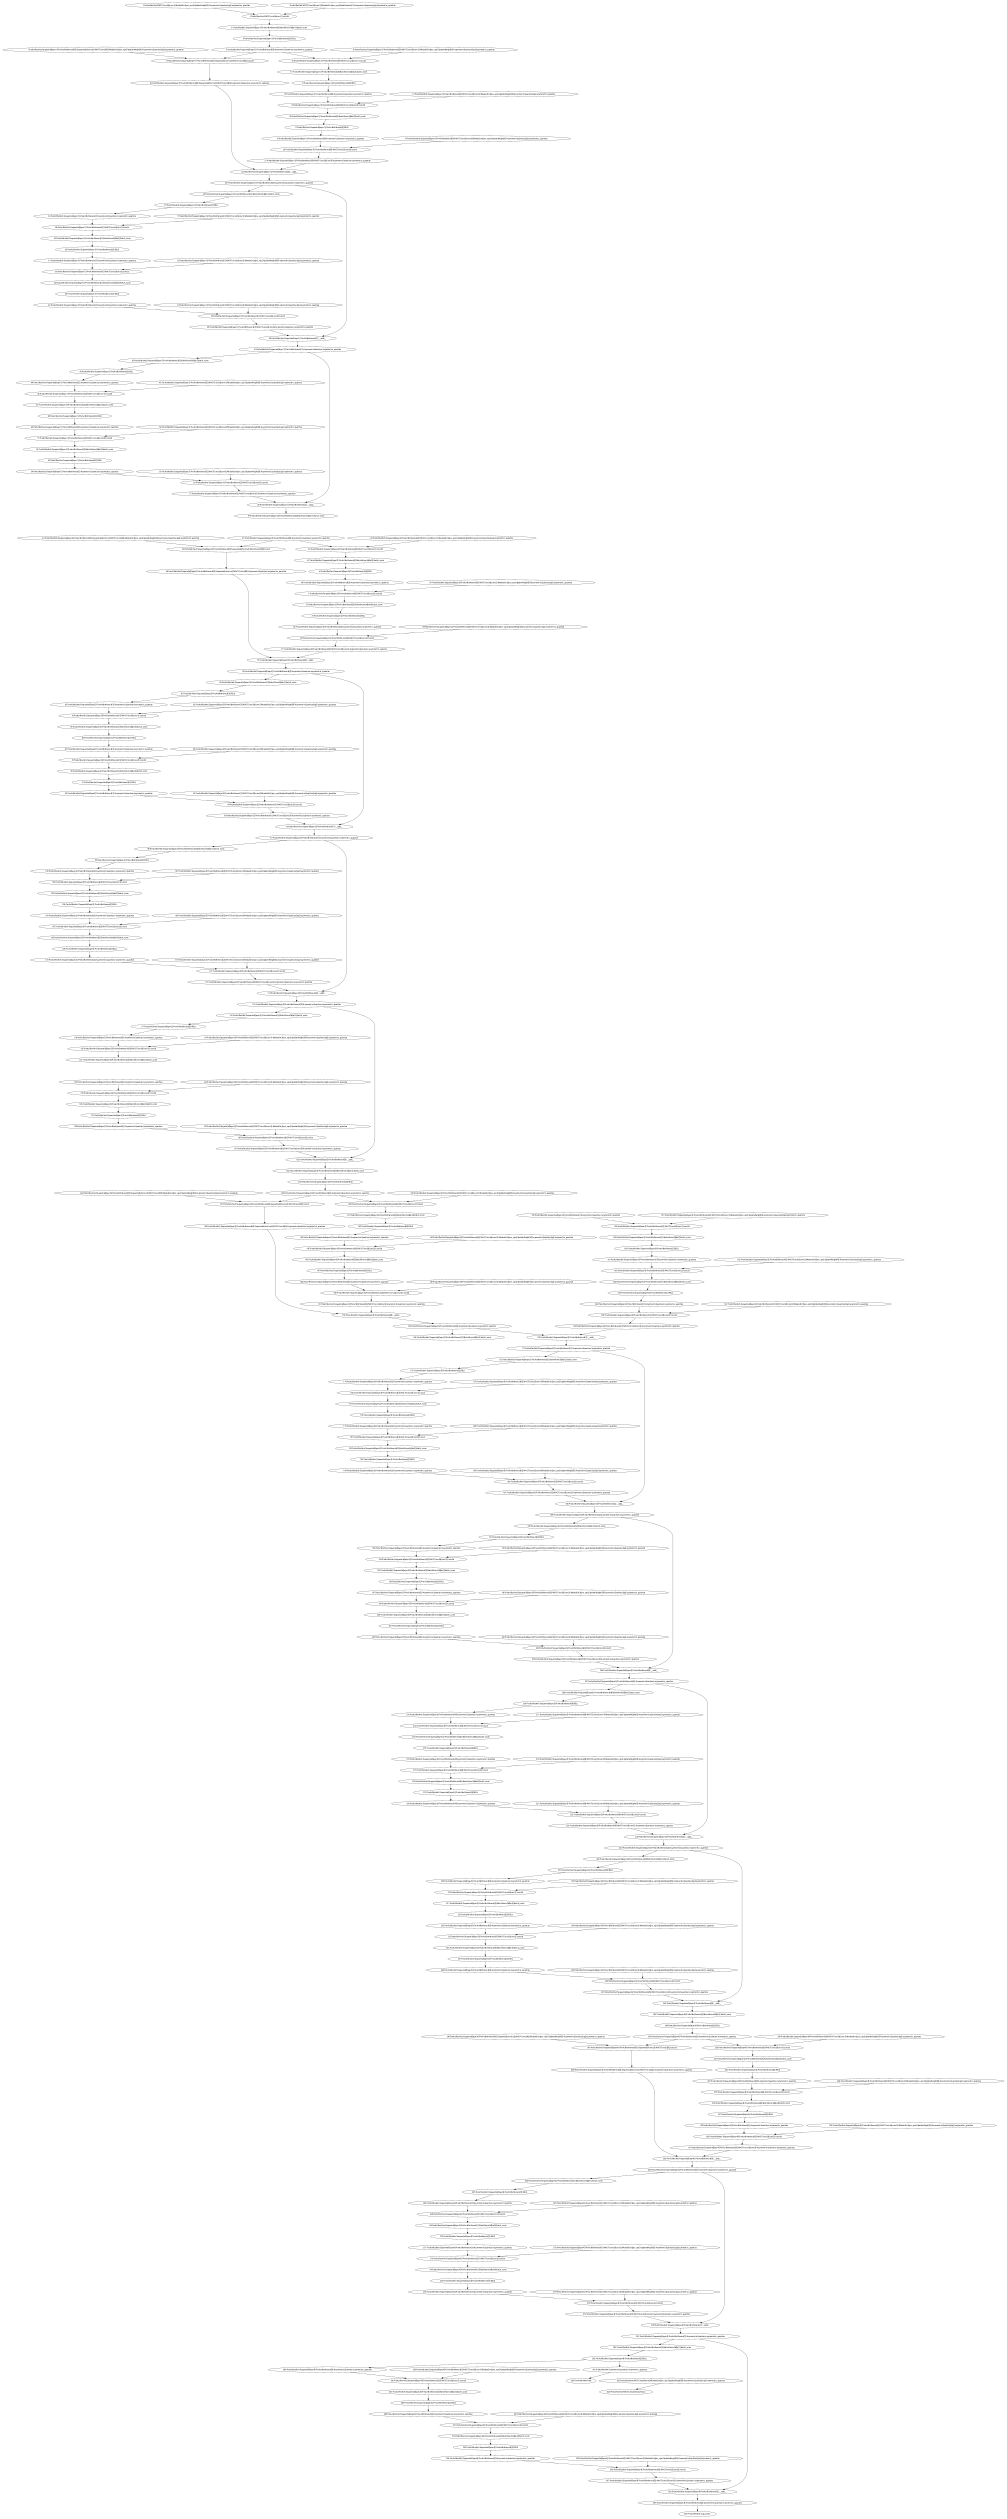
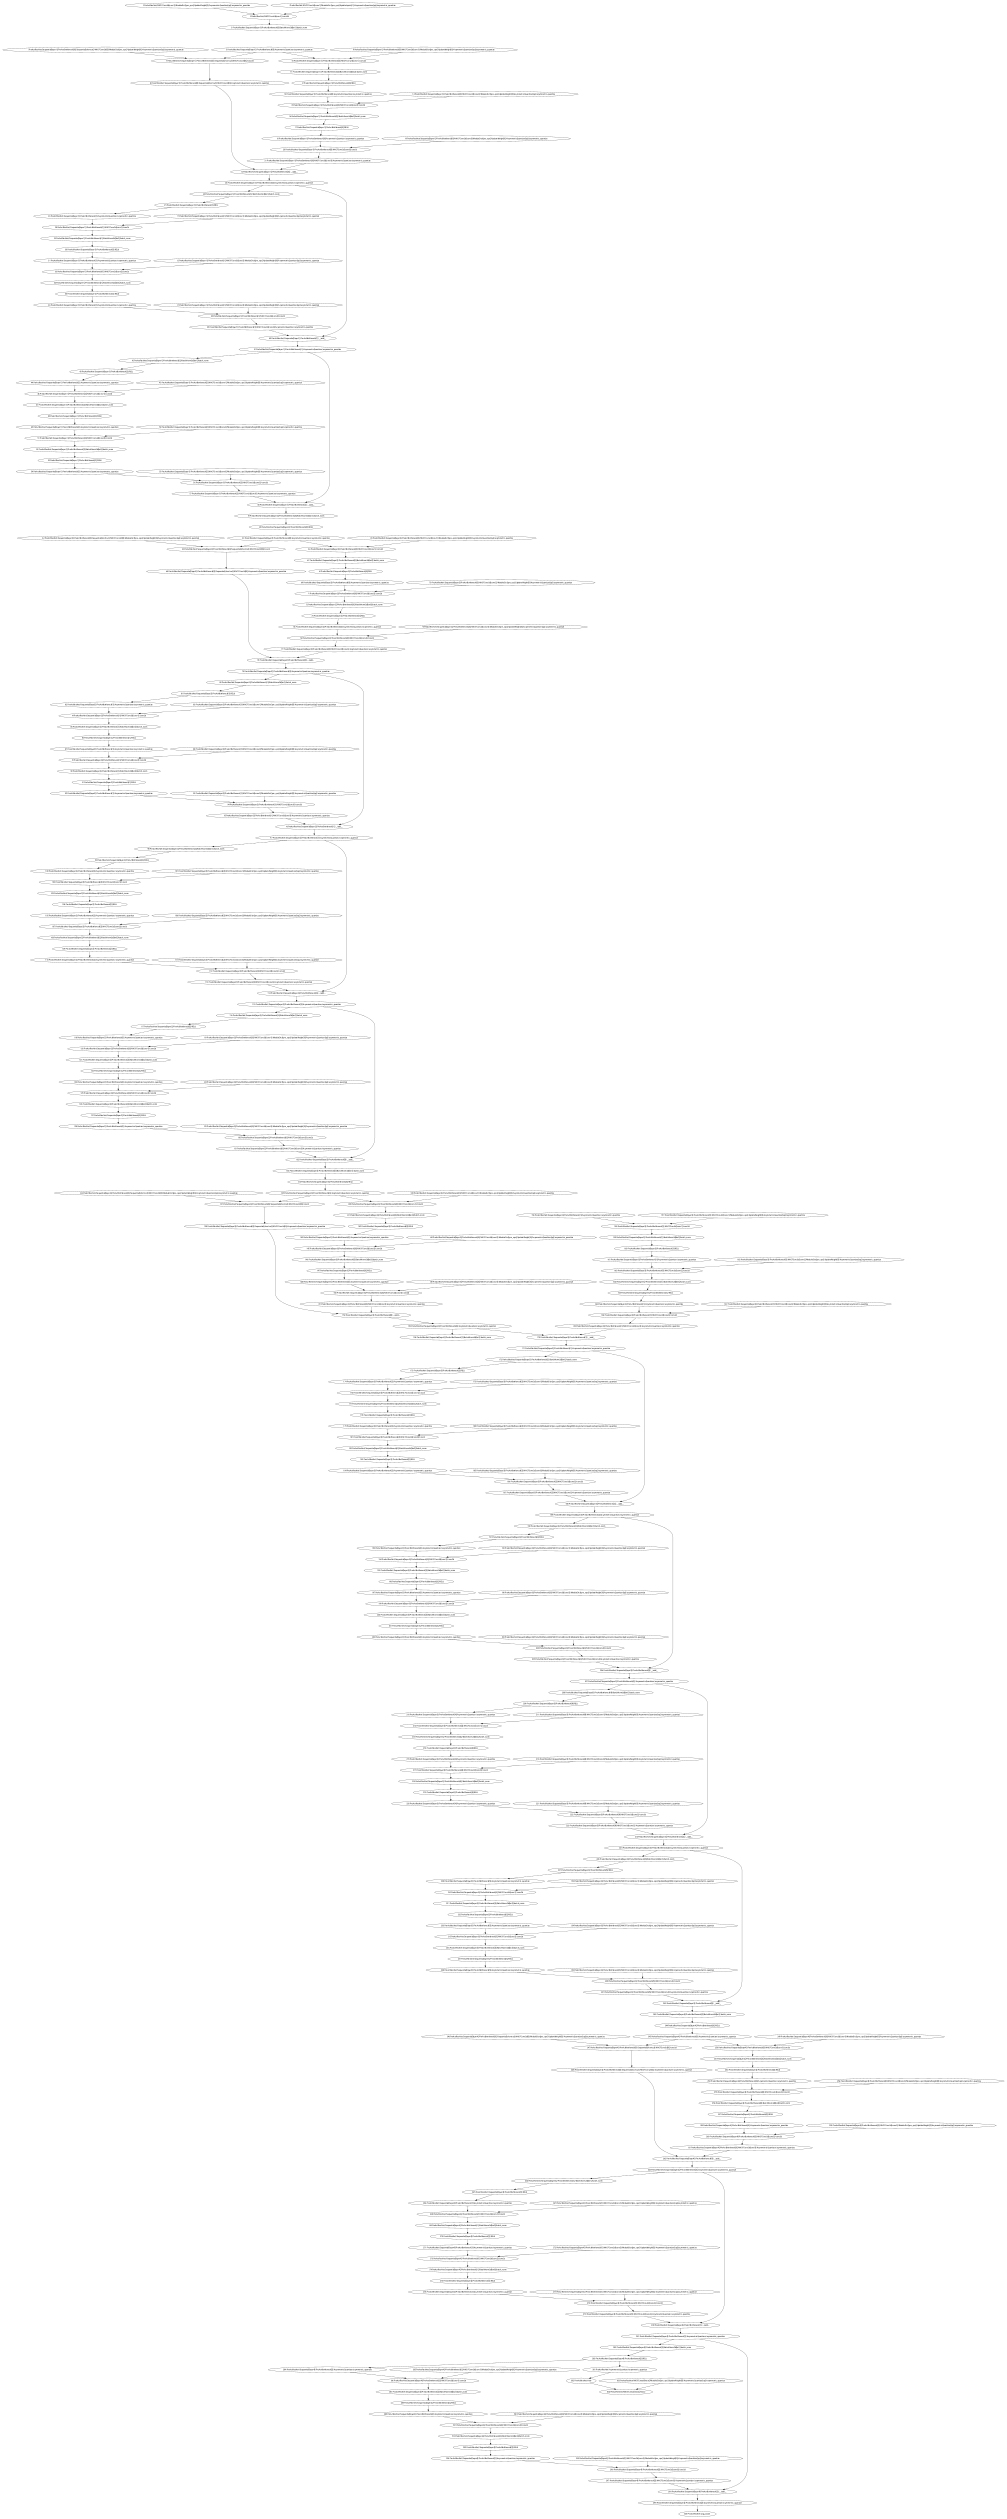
(269, 39) -> none
none -> (286, 527)
none -> (118, 1071)
none -> (602, 2386)
